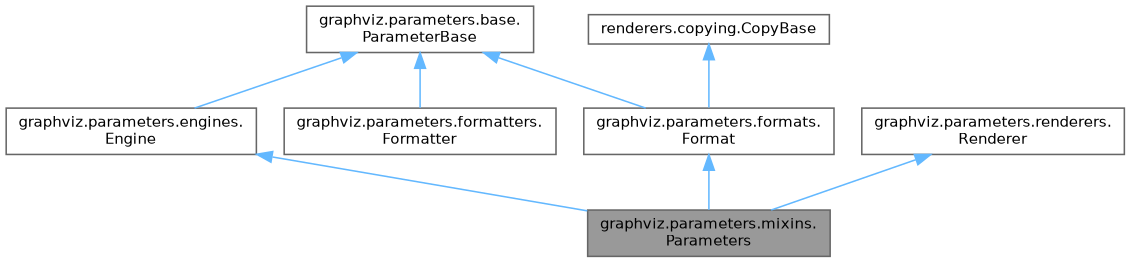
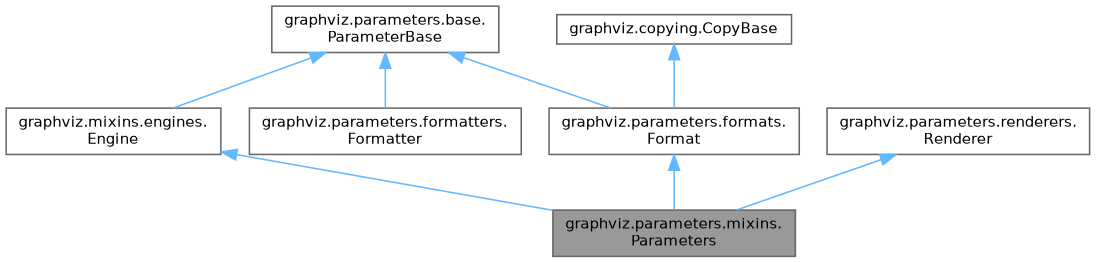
(709, 29) -> (674, 29)
(131, 131) -> (114, 131)
